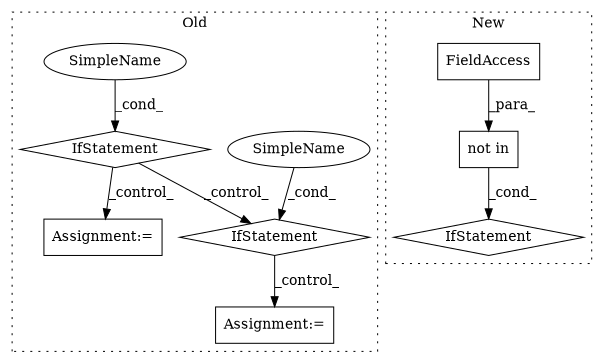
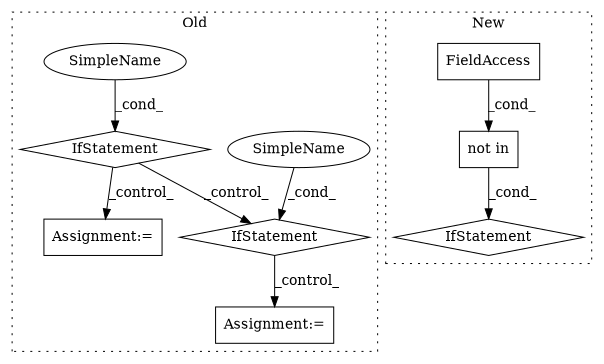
(512, 106) -> (512, 106)
